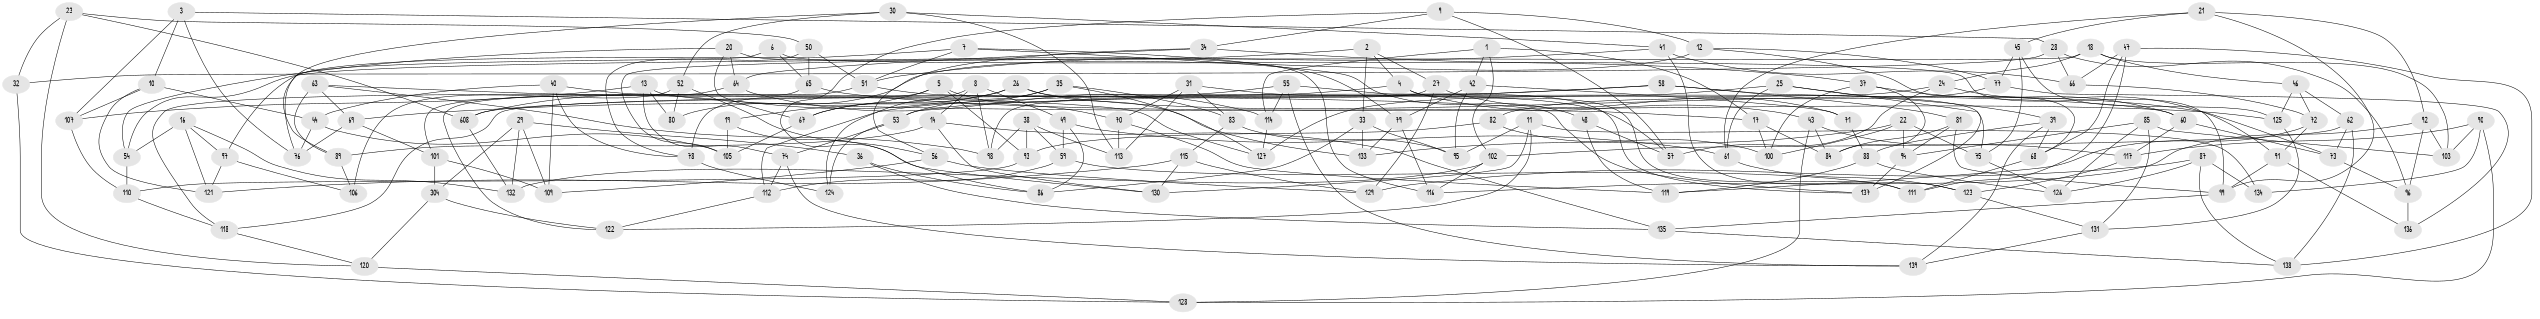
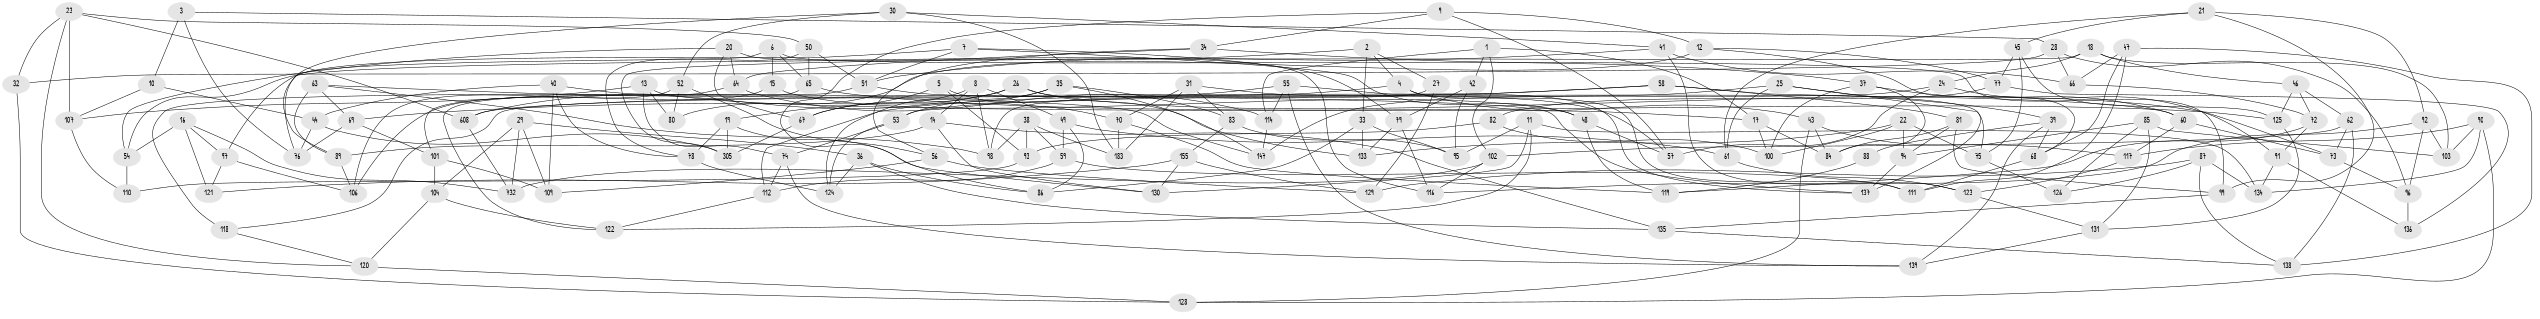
(125, 66) -> (69, 66)
none -> (772, 84)
(798, 97) -> (706, 142)
(1848, 121) -> none
(727, 157) -> (727, 157)
(1119, 157) -> (1119, 157)
(1184, 157) -> (1184, 157)
(1261, 157) -> (1261, 157)
(107, 164) -> none
(2252, 174) -> (2268, 175)
none -> (845, 175)
(1960, 180) -> none
(435, 194) -> (435, 194)
(511, 194) -> (511, 194)
(175, 213) -> none
